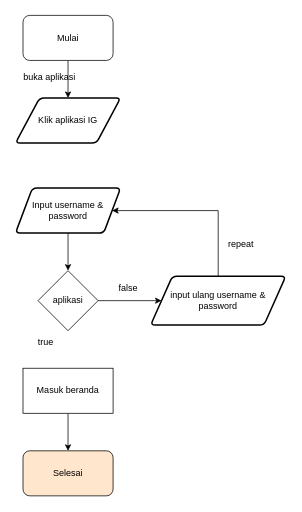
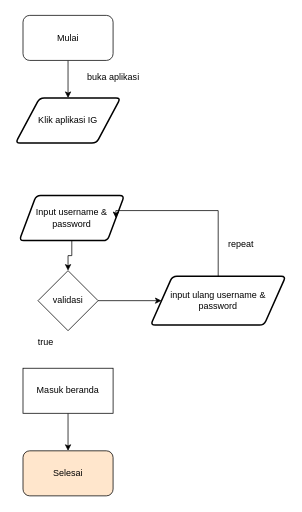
(49, 78) -> (113, 78)
(68, 210) -> (72, 218)
(128, 288) -> none
(68, 300) -> (68, 300)
